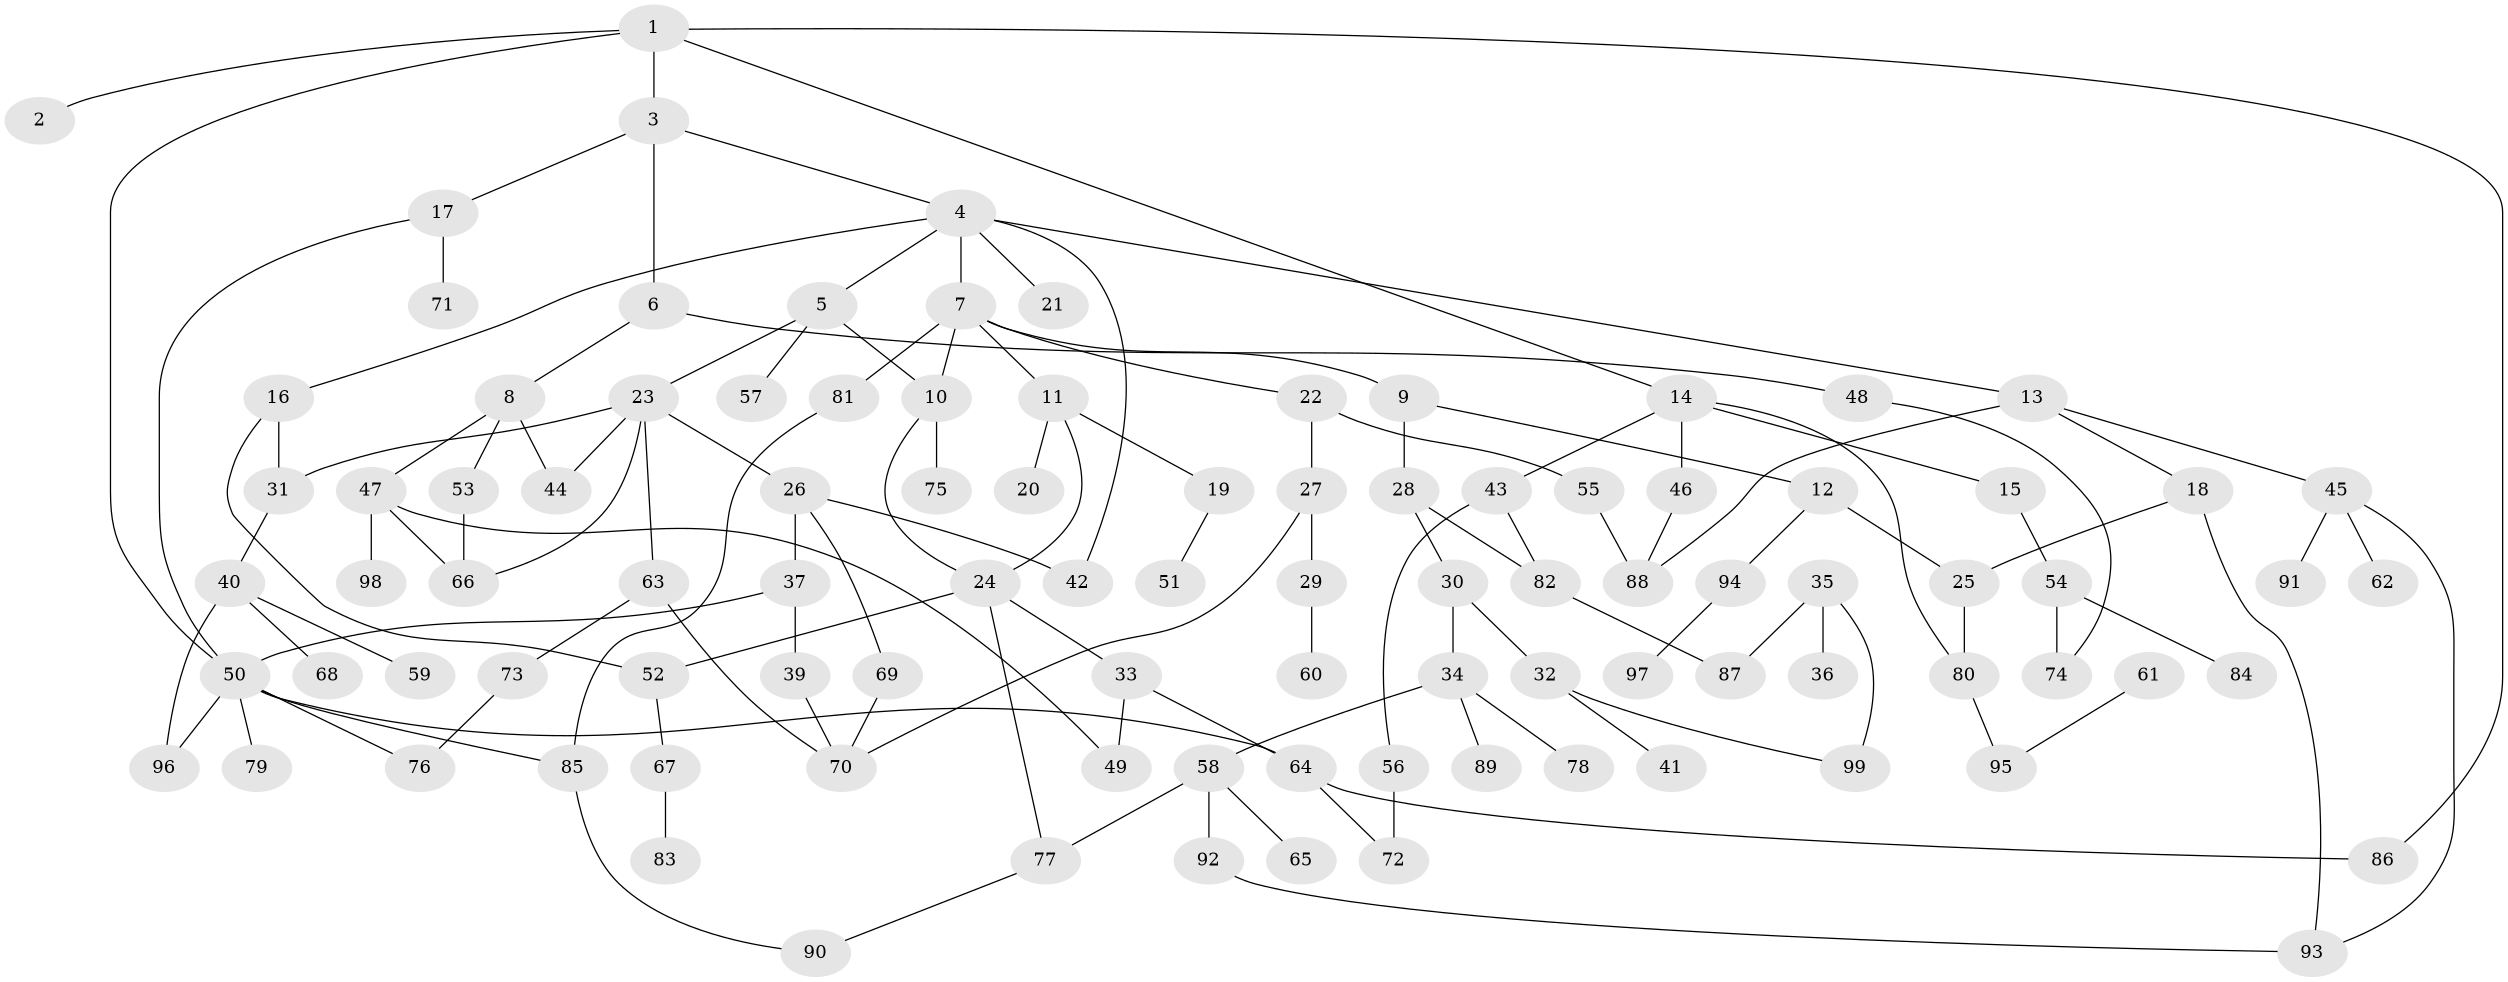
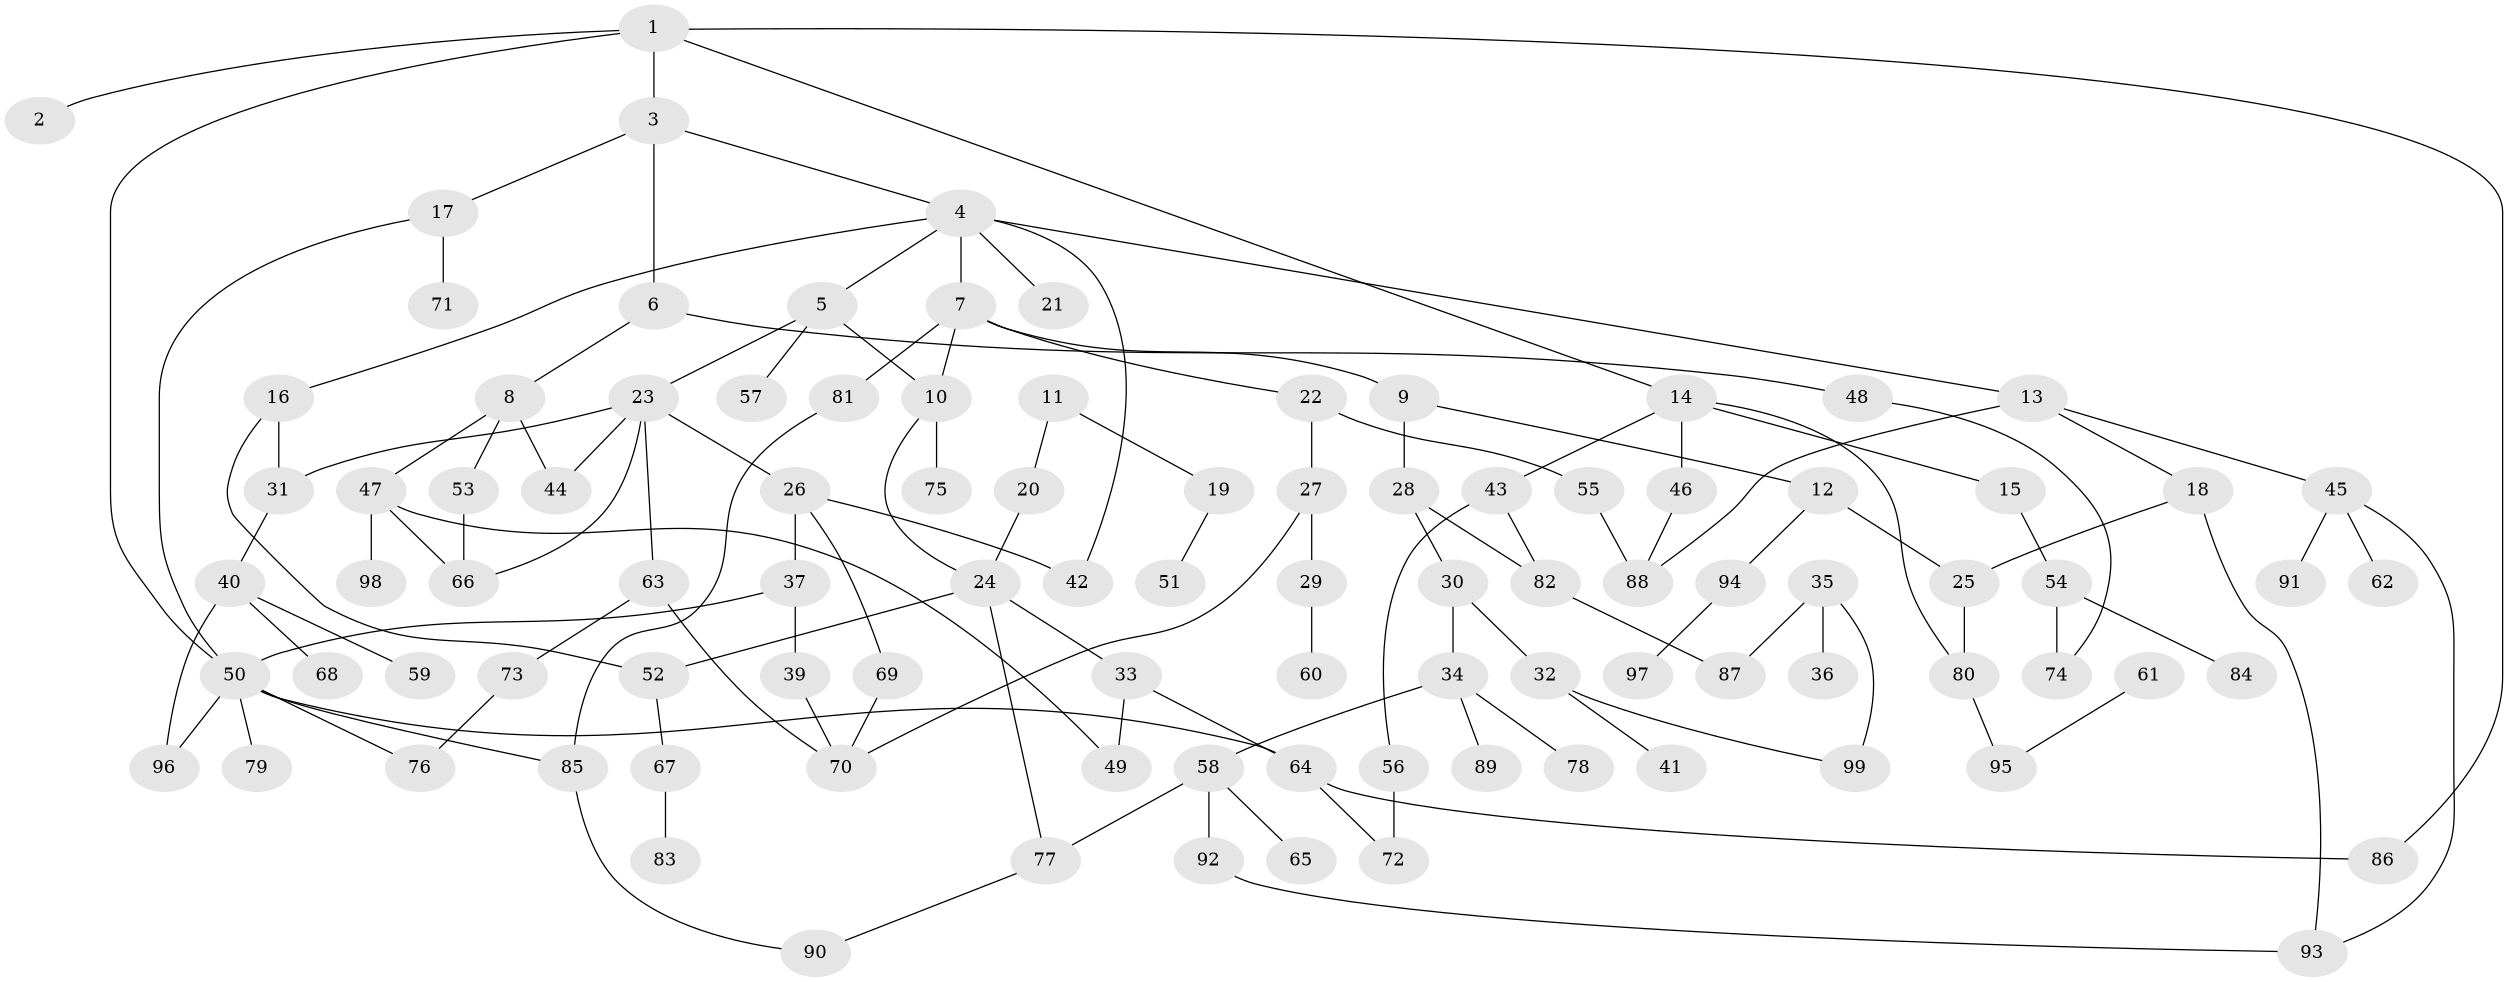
(1011, 356) -> none
(1078, 508) -> (1007, 537)
